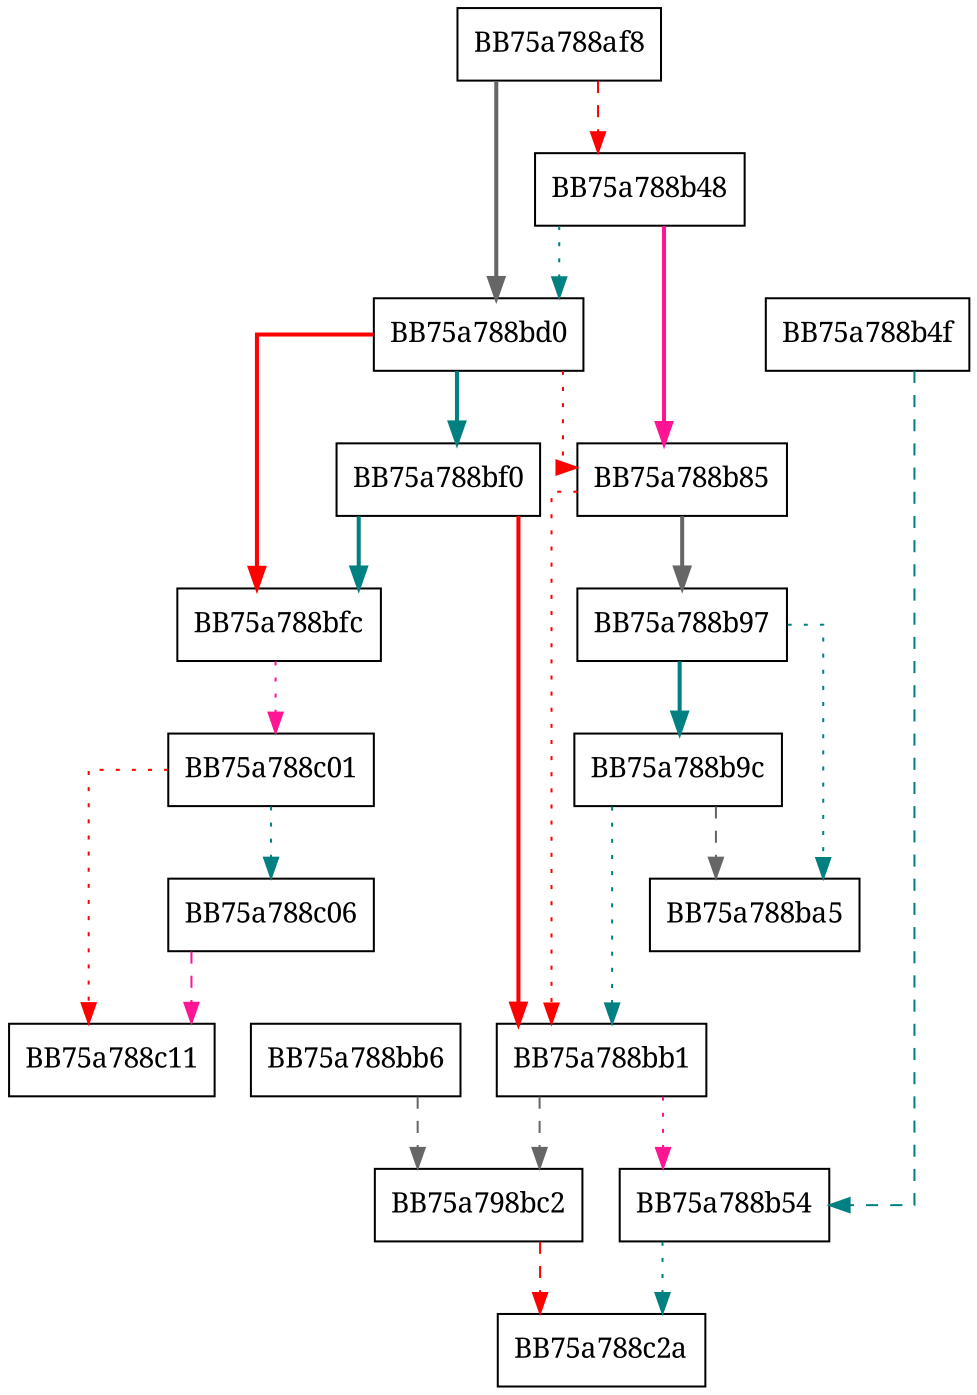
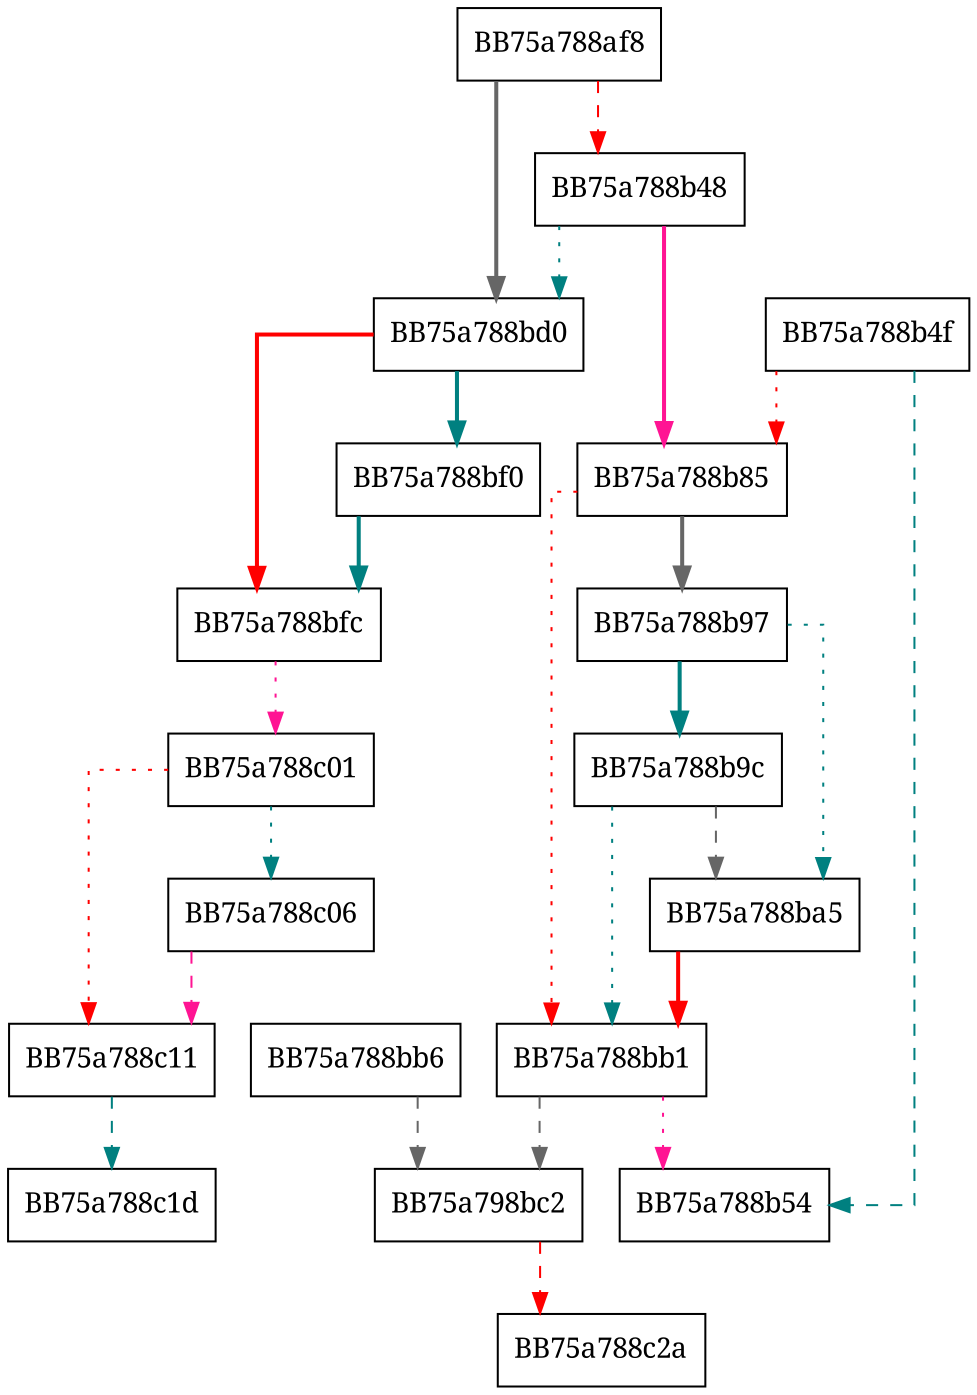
(563, 420) -> (776, 397)
(518, 760) -> (678, 977)
none -> (112, 1205)
(663, 1267) -> none
